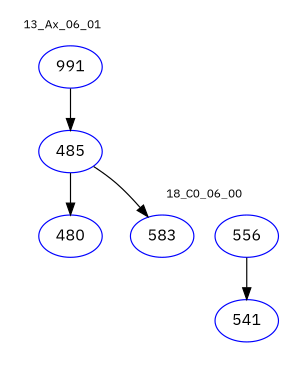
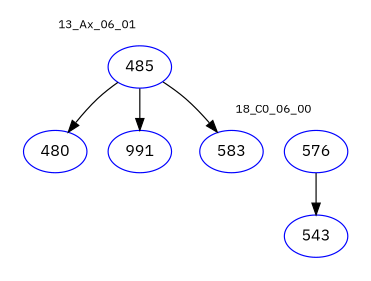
(70, 104) -> (140, 104)
(247, 236) -> (316, 152)
(247, 321) -> (316, 236)
